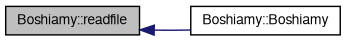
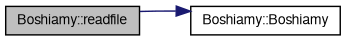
(172, 30) -> (158, 11)
